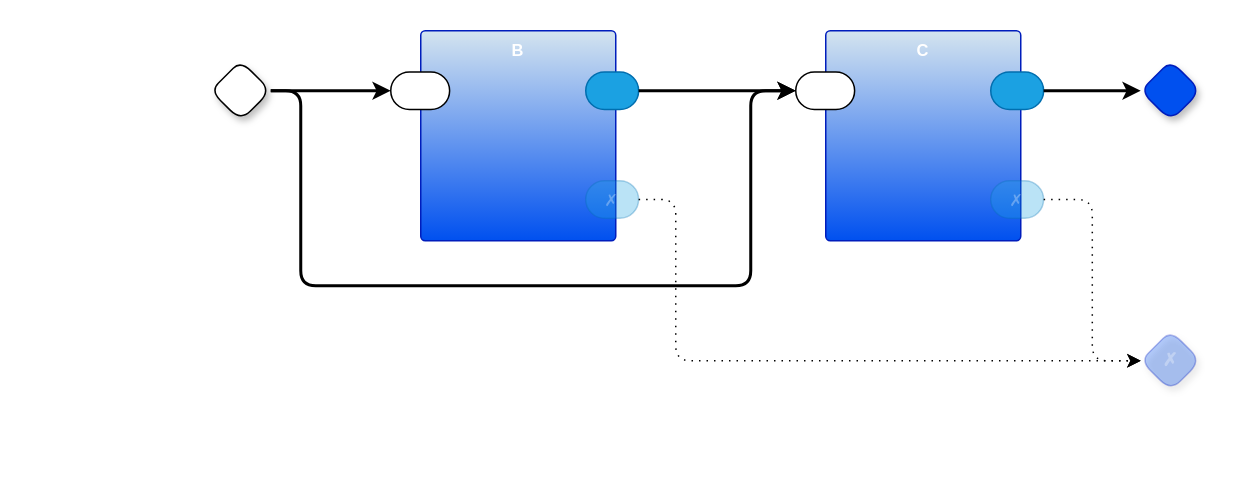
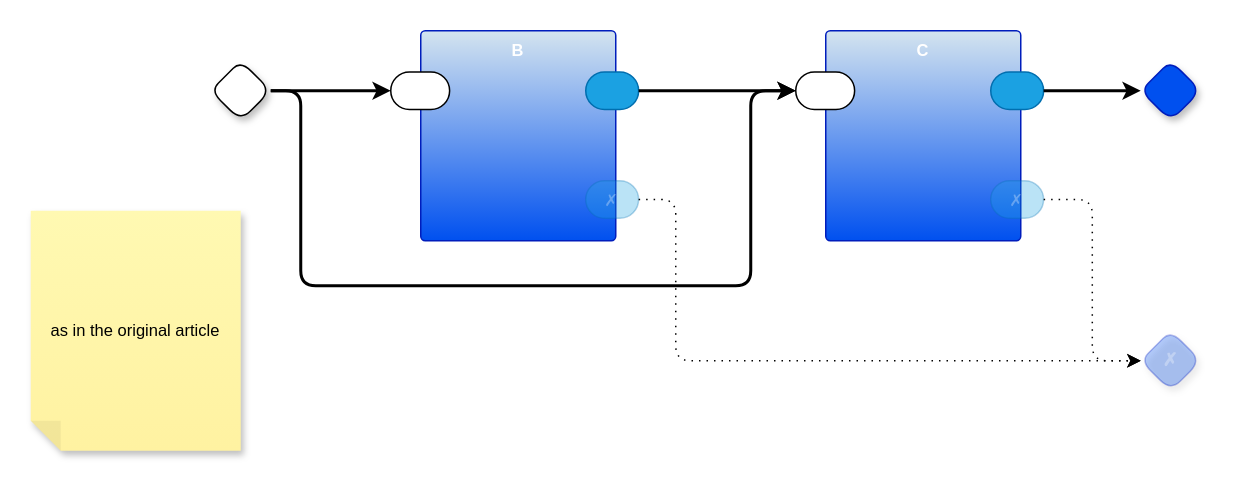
none -> (136, 331)
